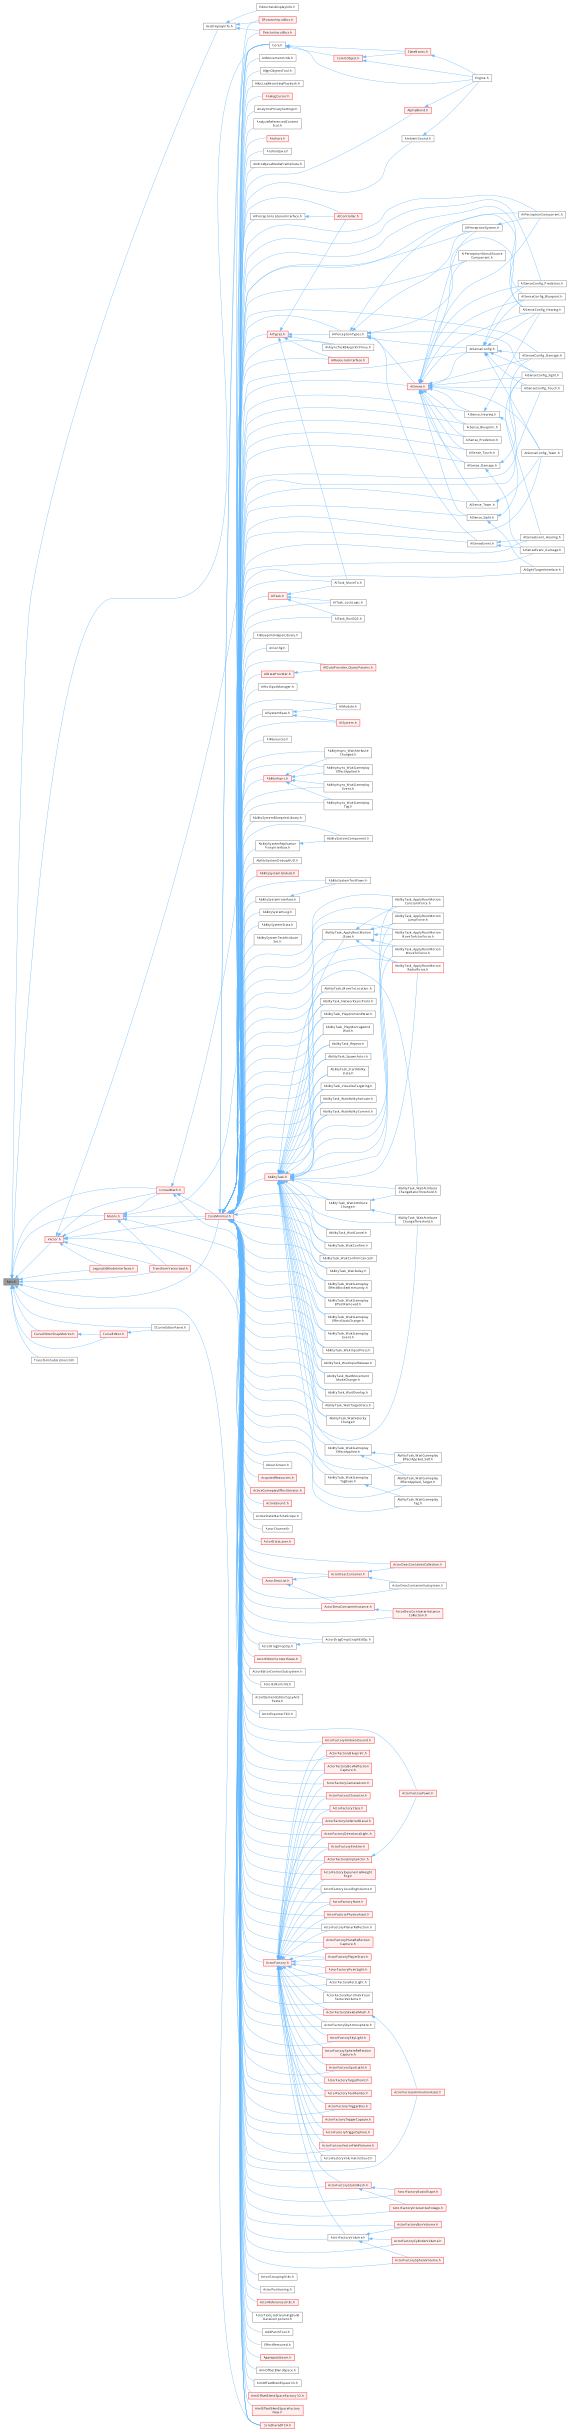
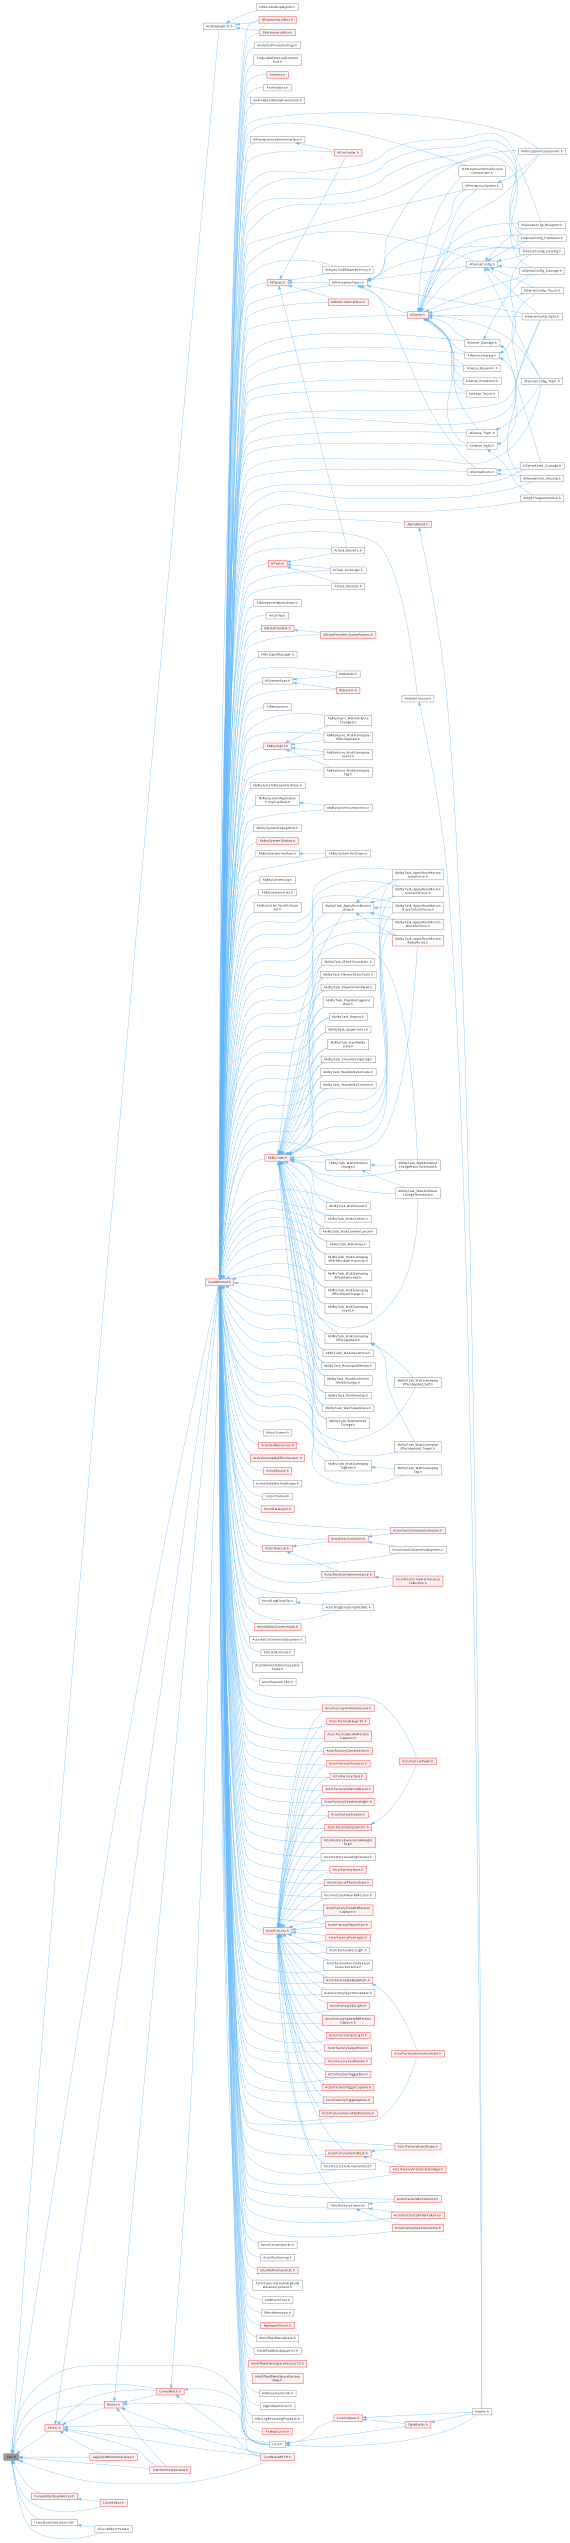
(141, 1331) -> (88, 2526)
